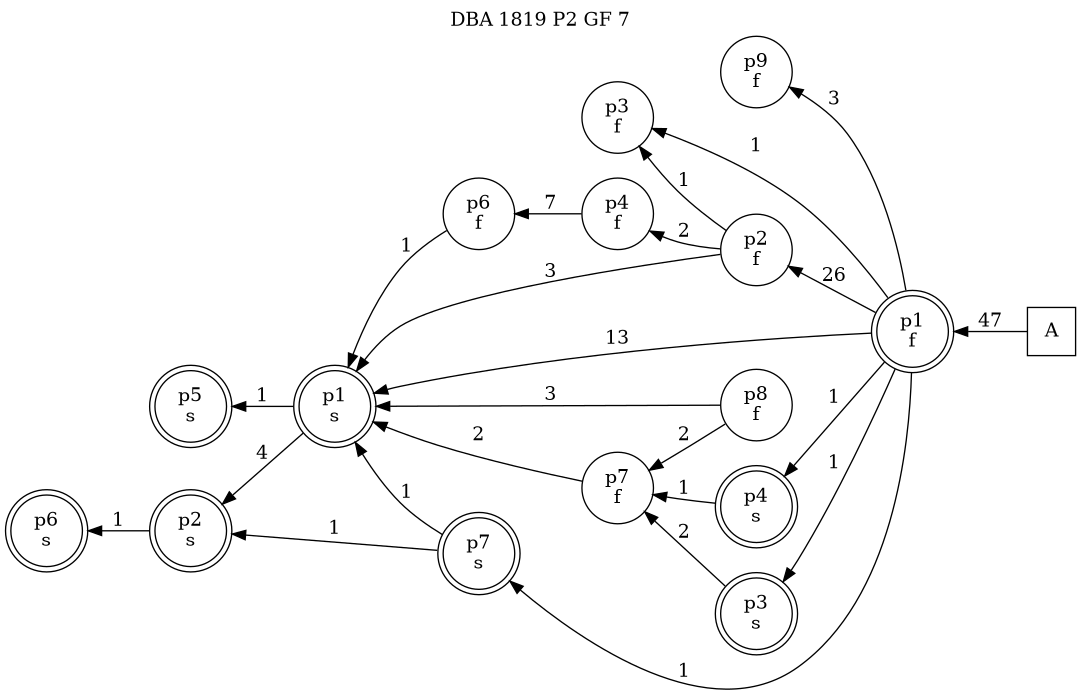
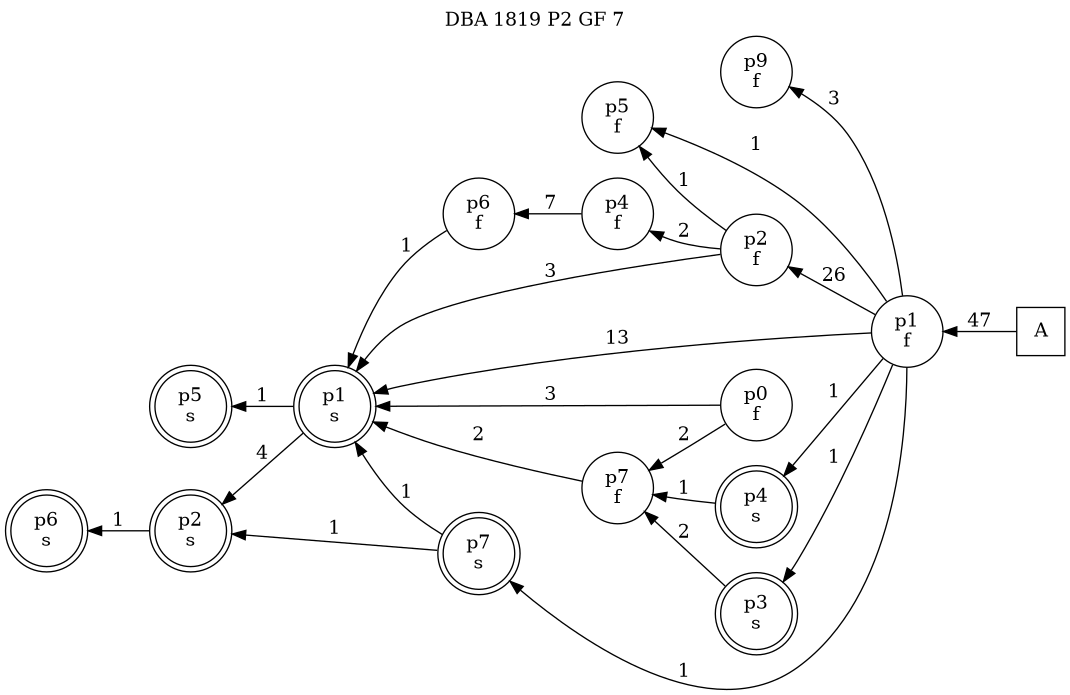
(618, 118) -> (618, 118)
(913, 332) -> (907, 332)
(756, 405) -> (756, 405)
